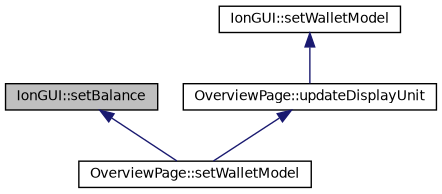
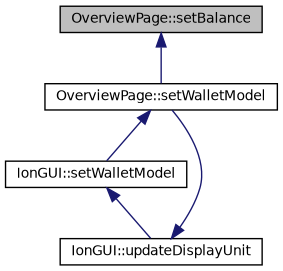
(82, 97) -> (161, 19)
(310, 97) -> (161, 252)
none -> (124, 141)
